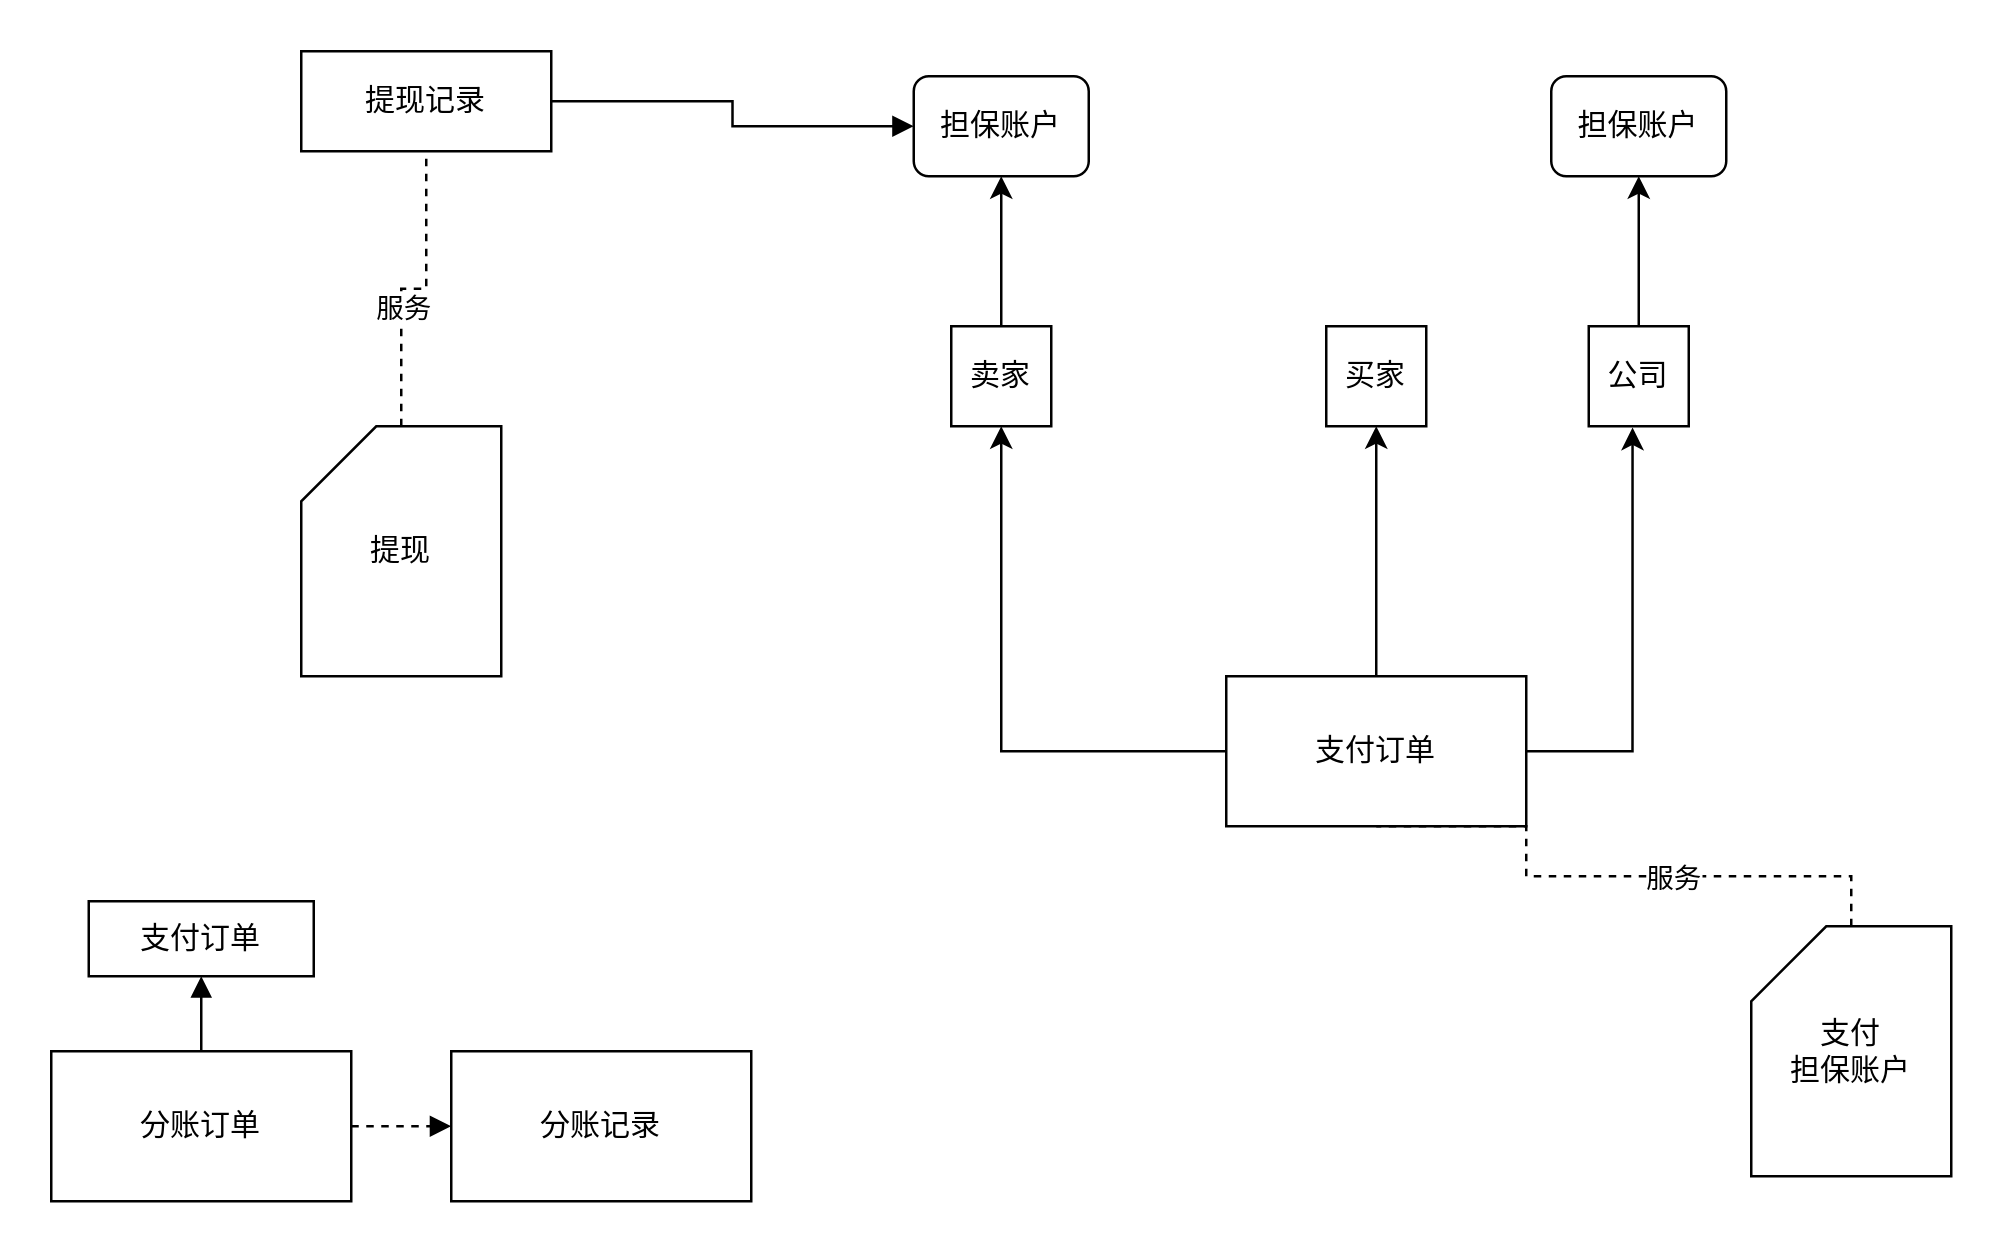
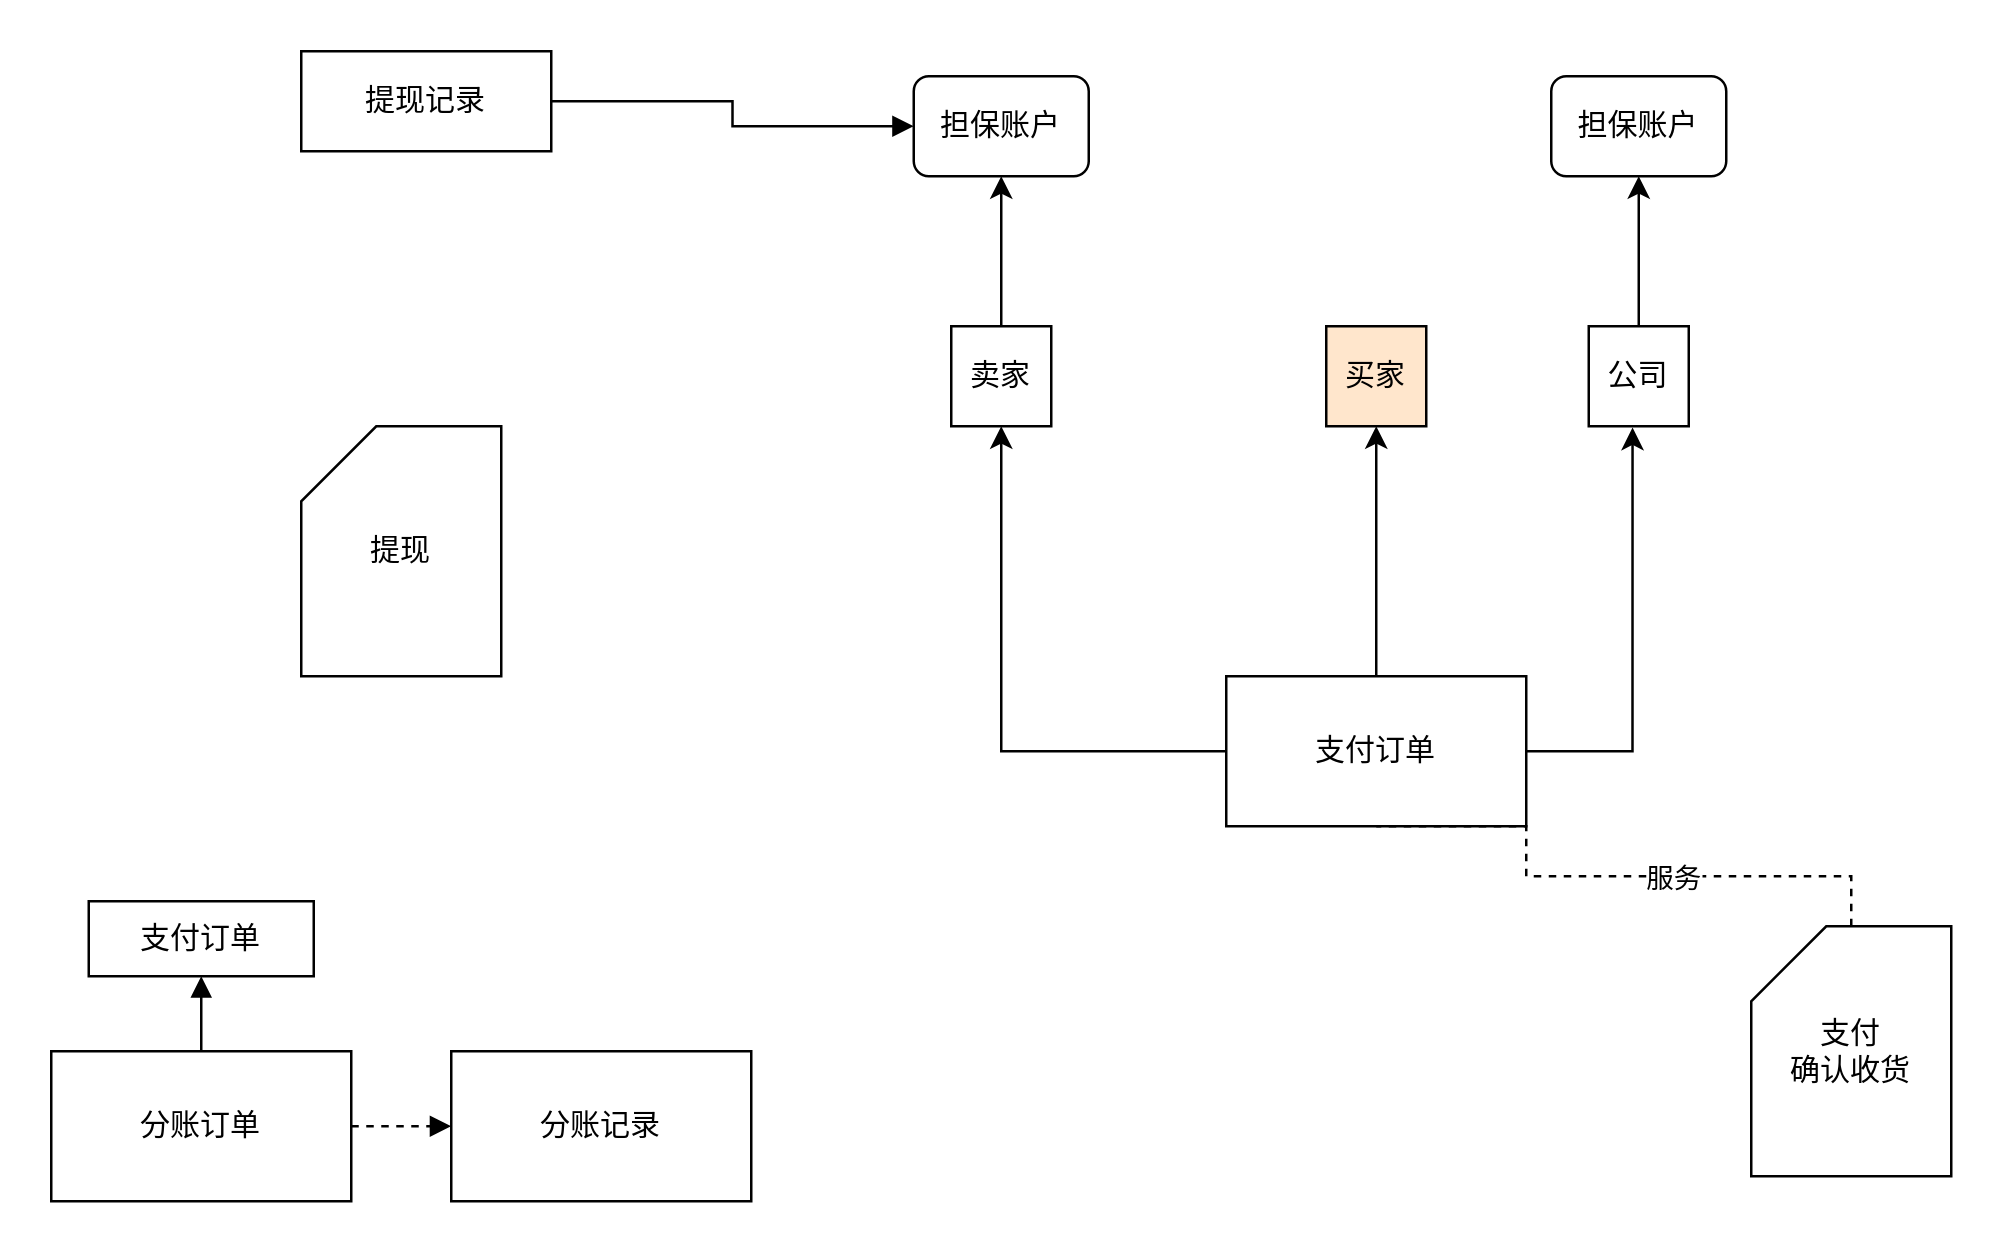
(412, 289) -> none
(1376, 376) -> (1376, 376)
(1851, 1051) -> (1851, 1051)
